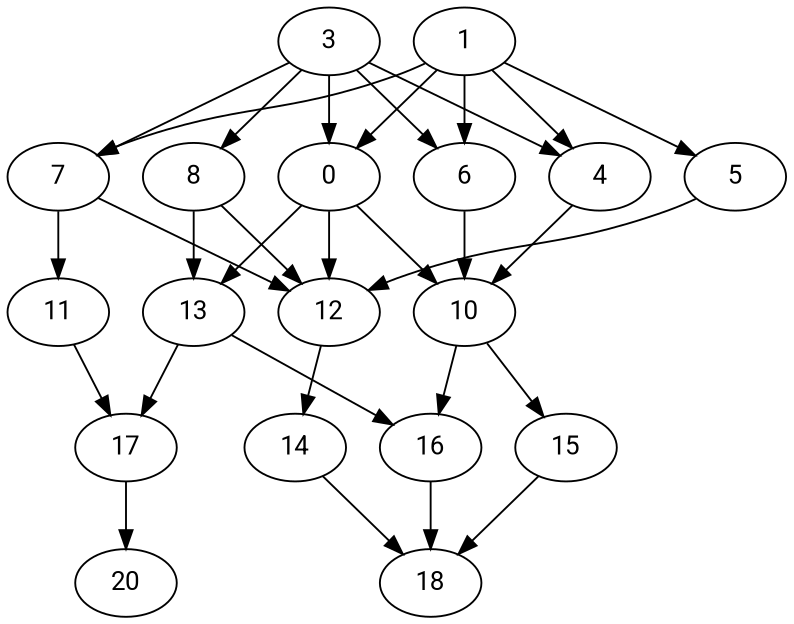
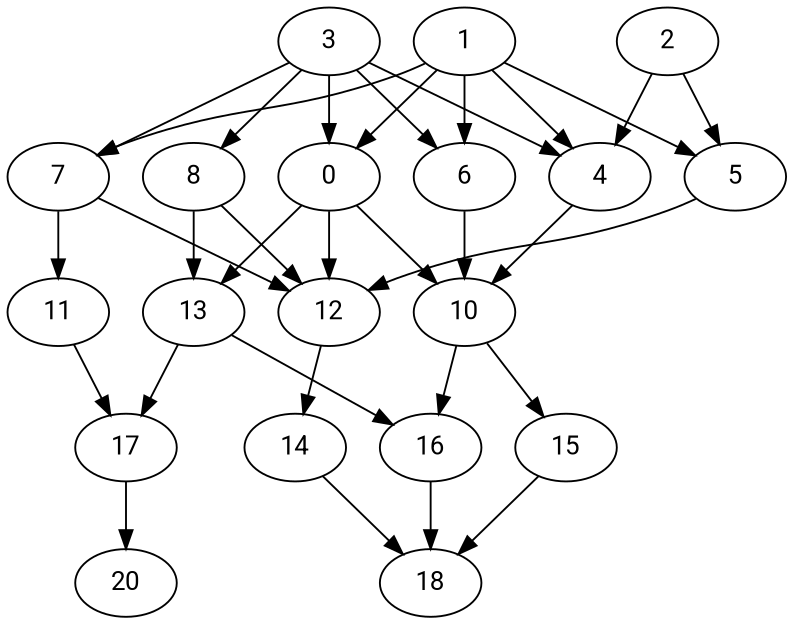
none -> (668, 41)
